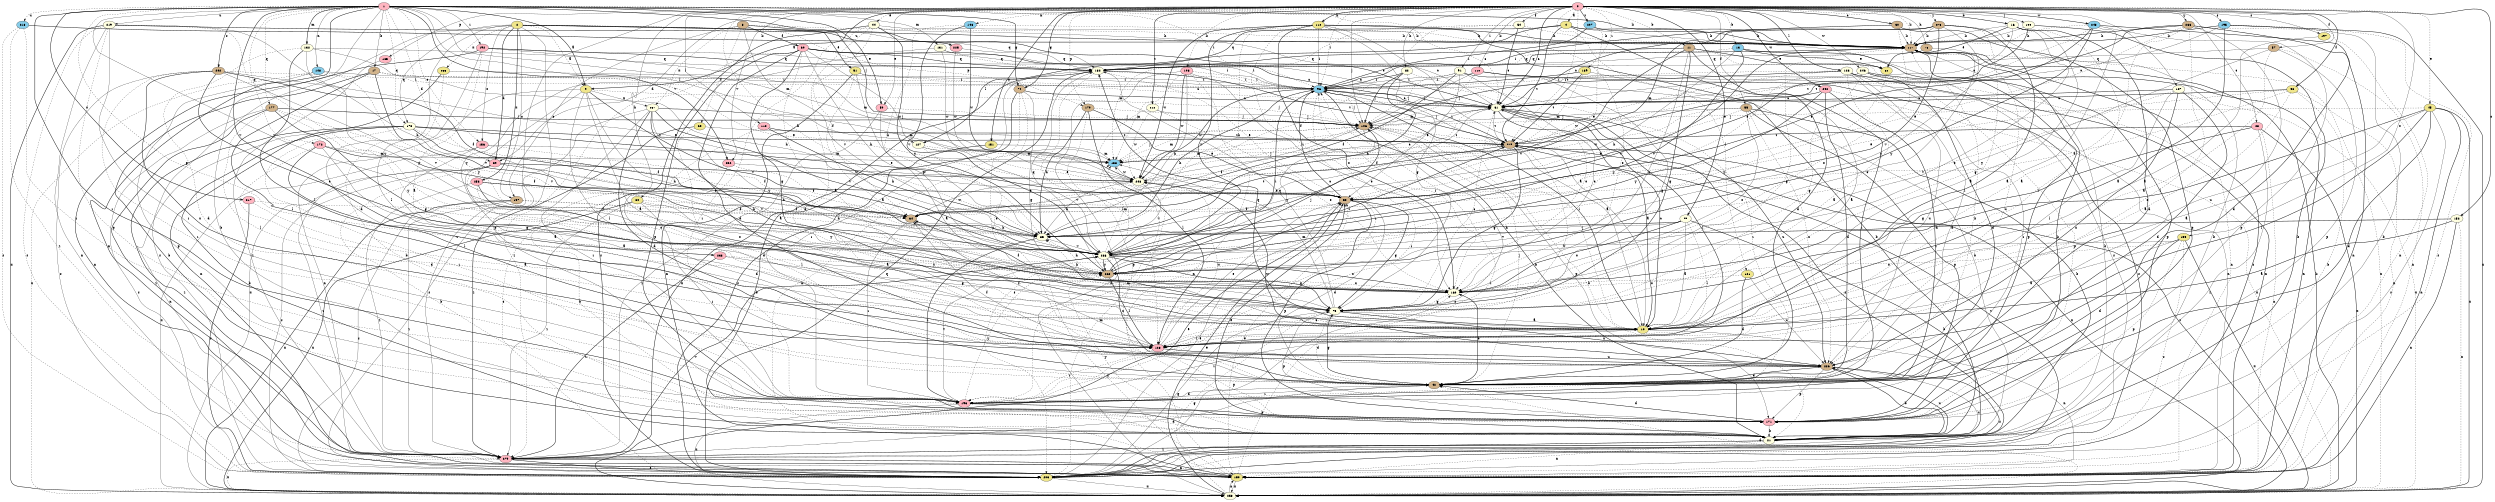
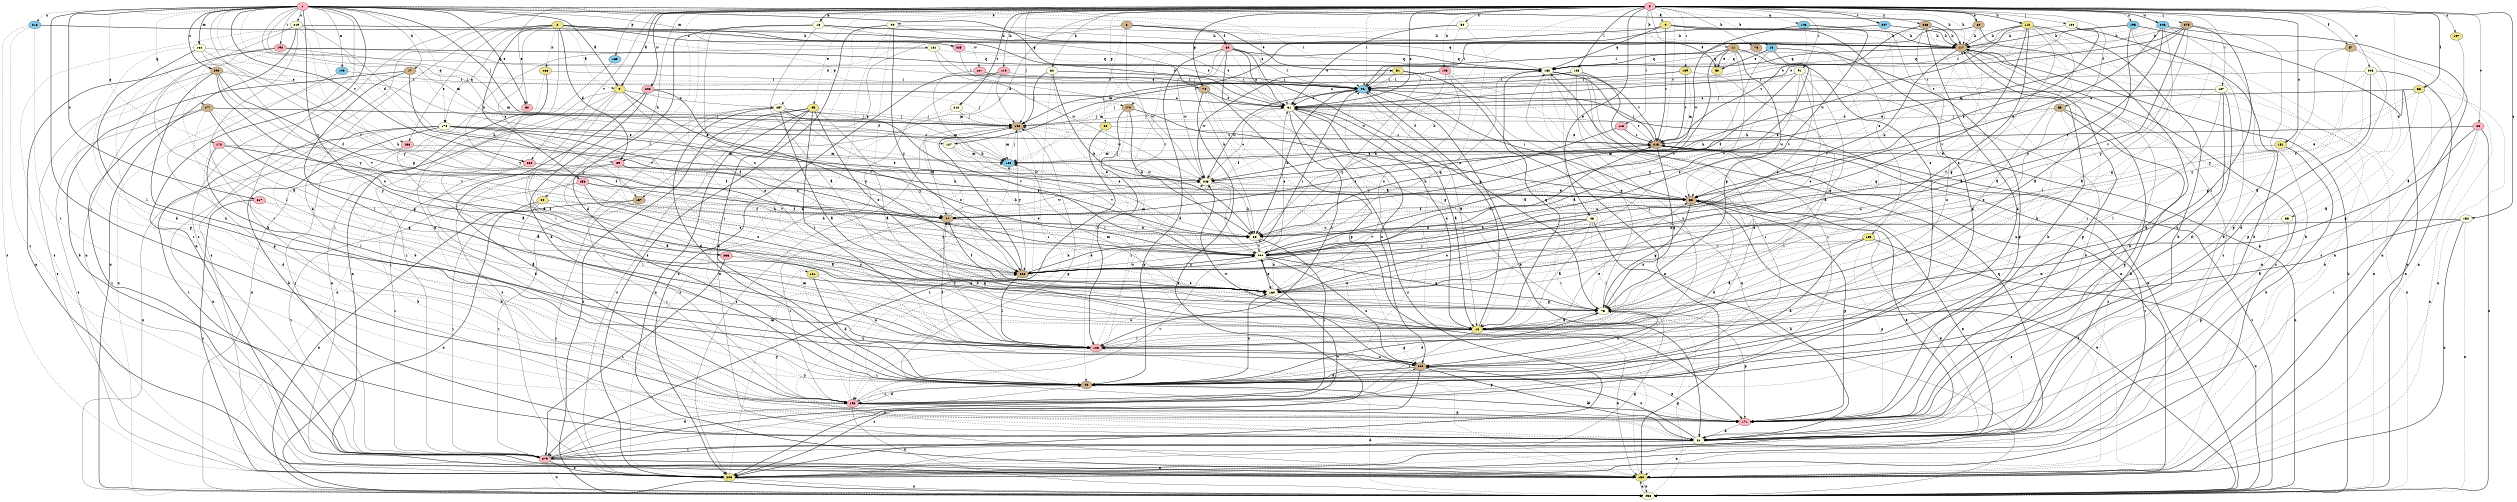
(385, 59) -> (615, 59)
none -> (980, 71)
none -> (2287, 219)
(287, 458) -> none
